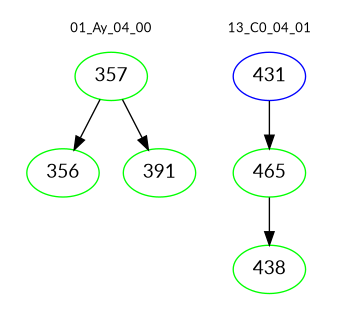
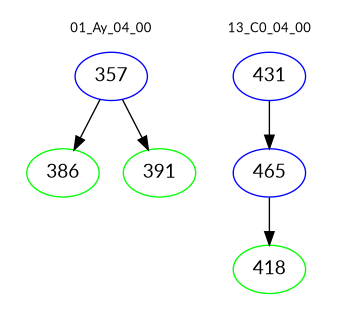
(270, 29) -> (270, 29)
(111, 76) -> (111, 76)
(63, 173) -> (63, 173)
(269, 173) -> (269, 173)
(269, 269) -> (269, 269)
